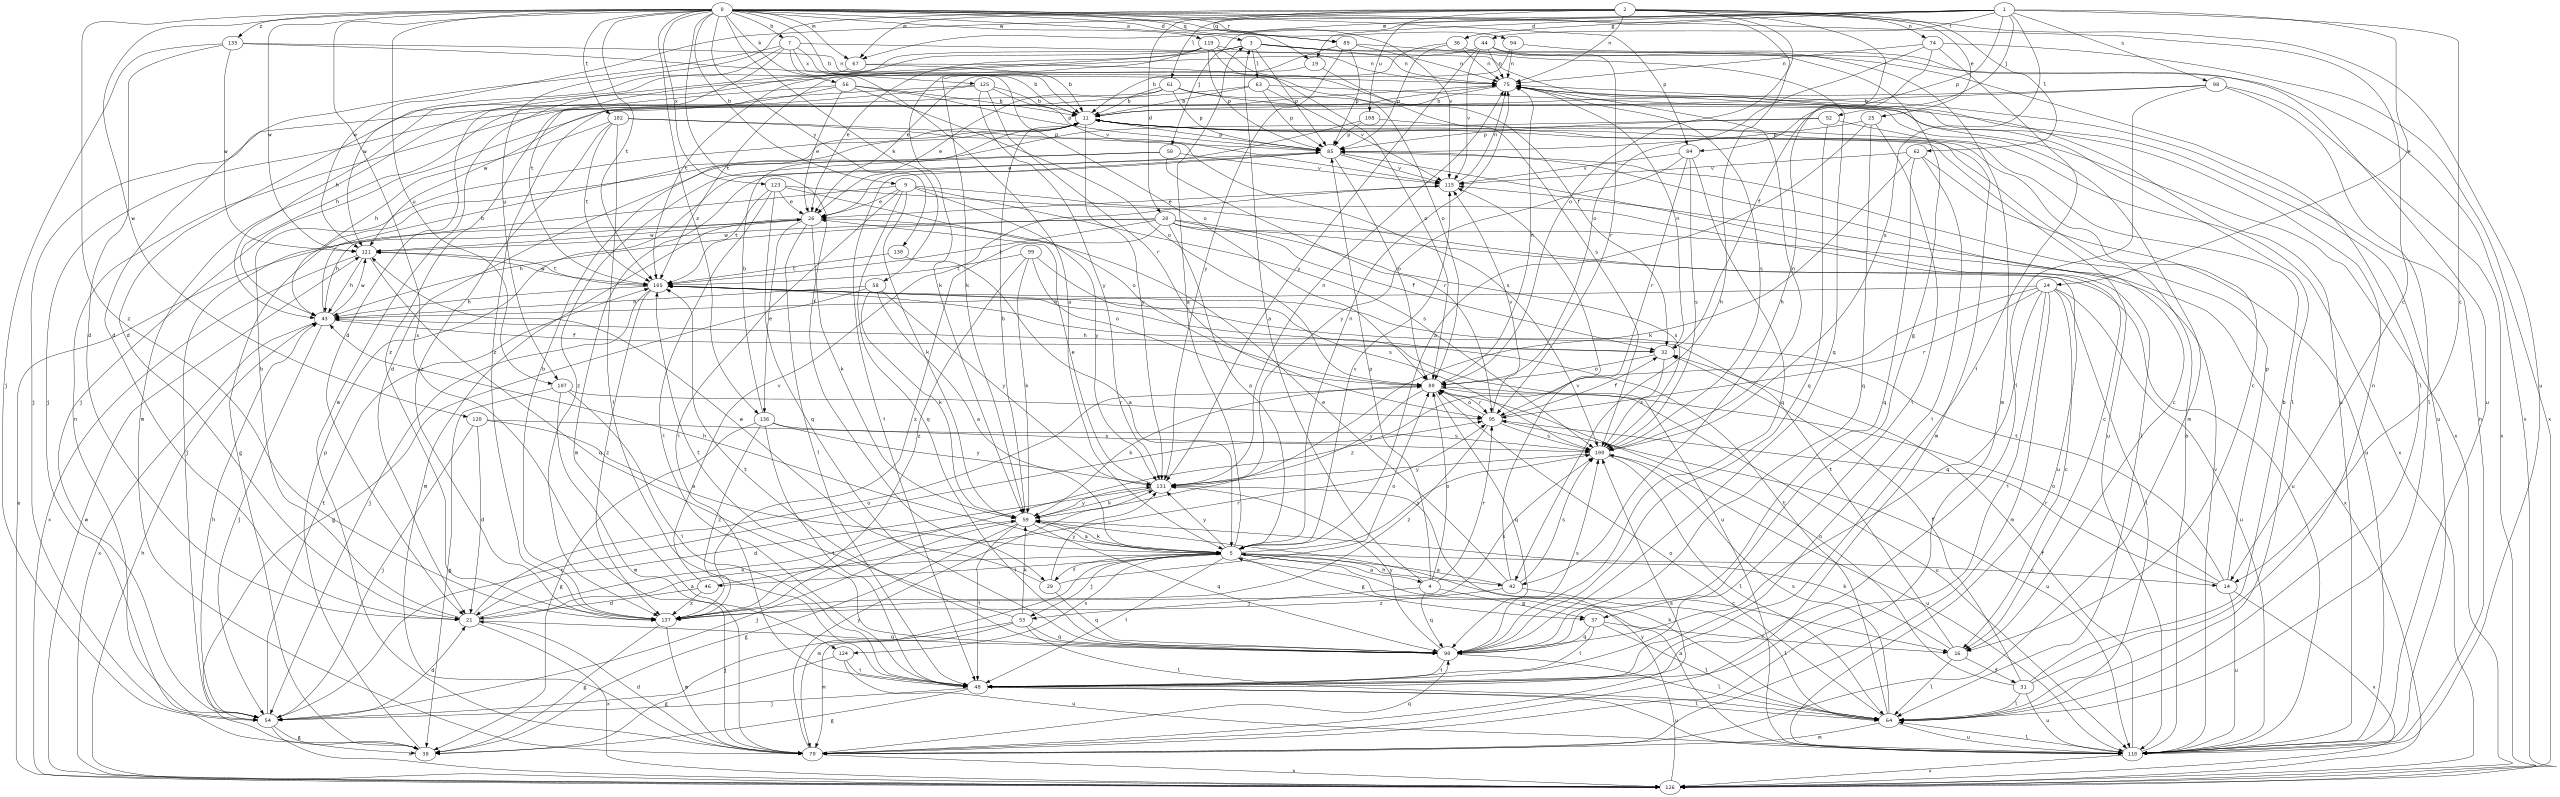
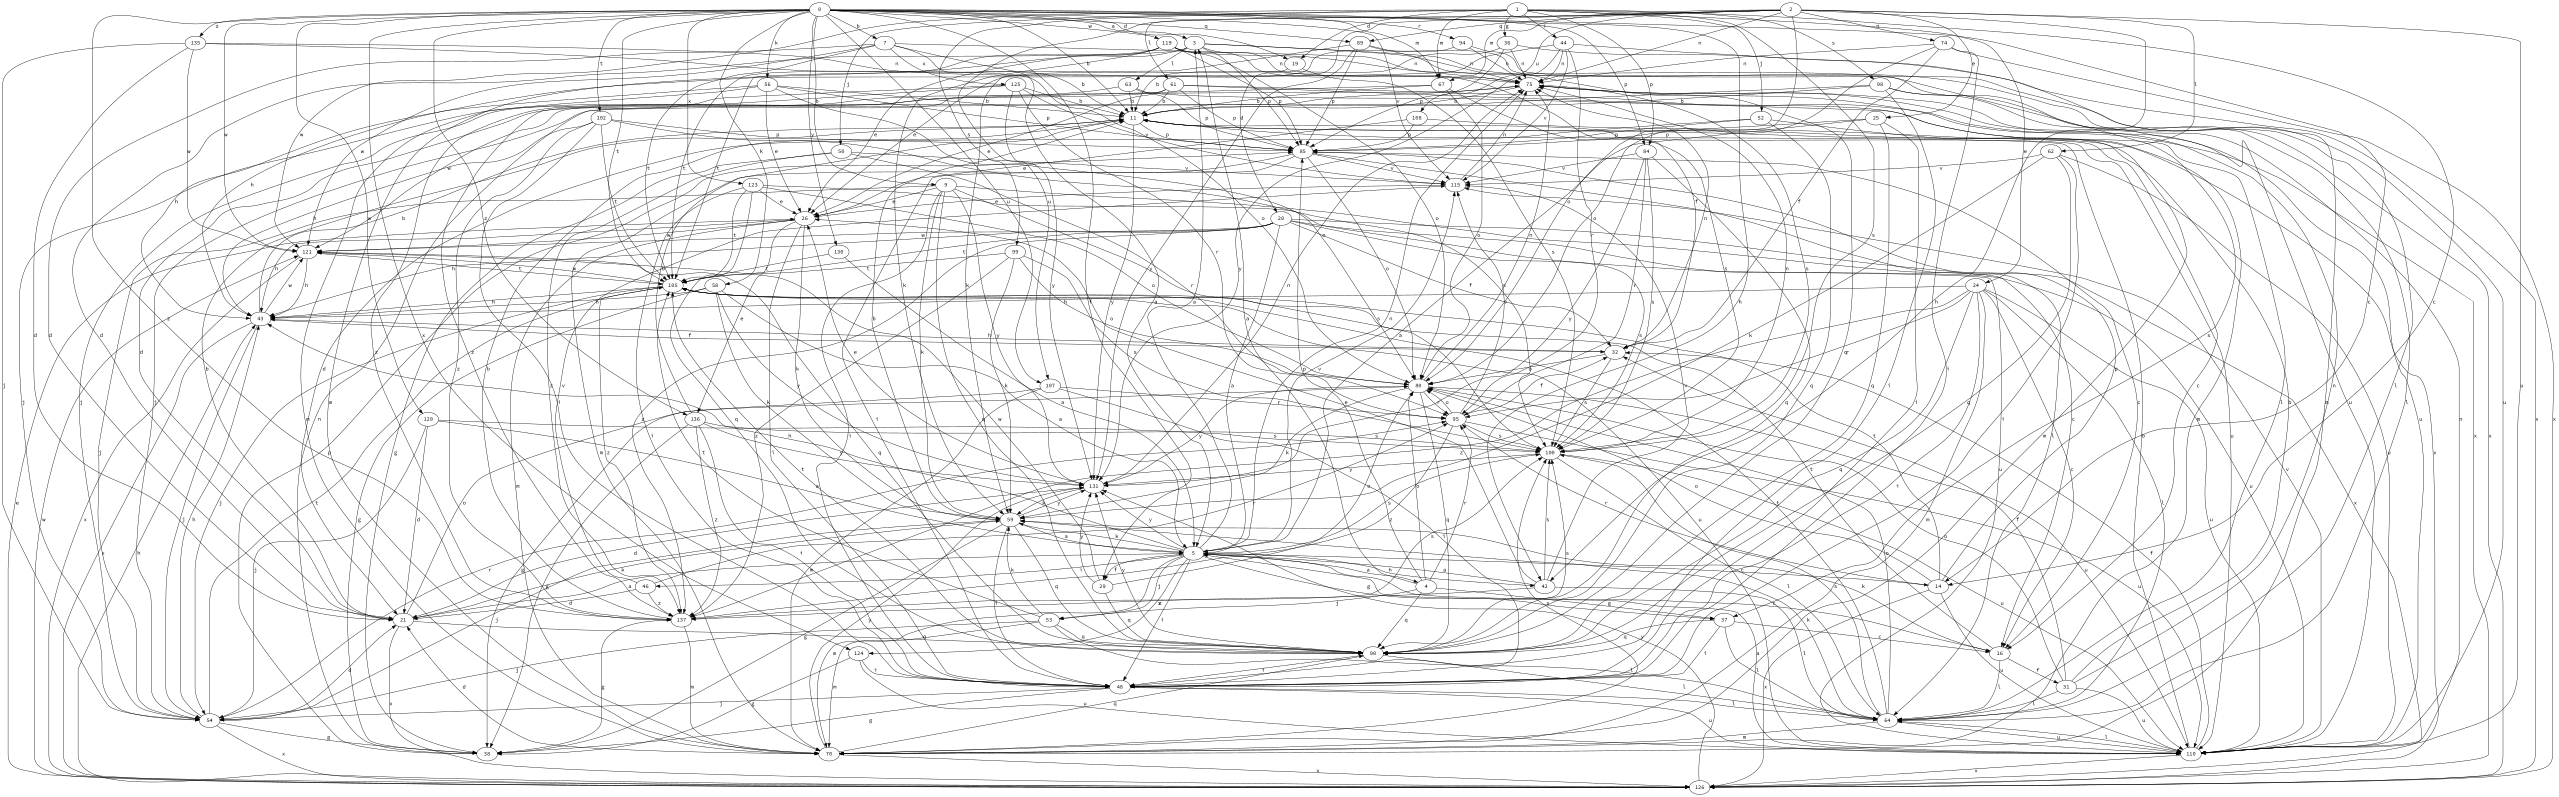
none -> (1055, 22)
(1357, 135) -> none
none -> (1714, 228)
(1913, 336) -> (2209, 336)
